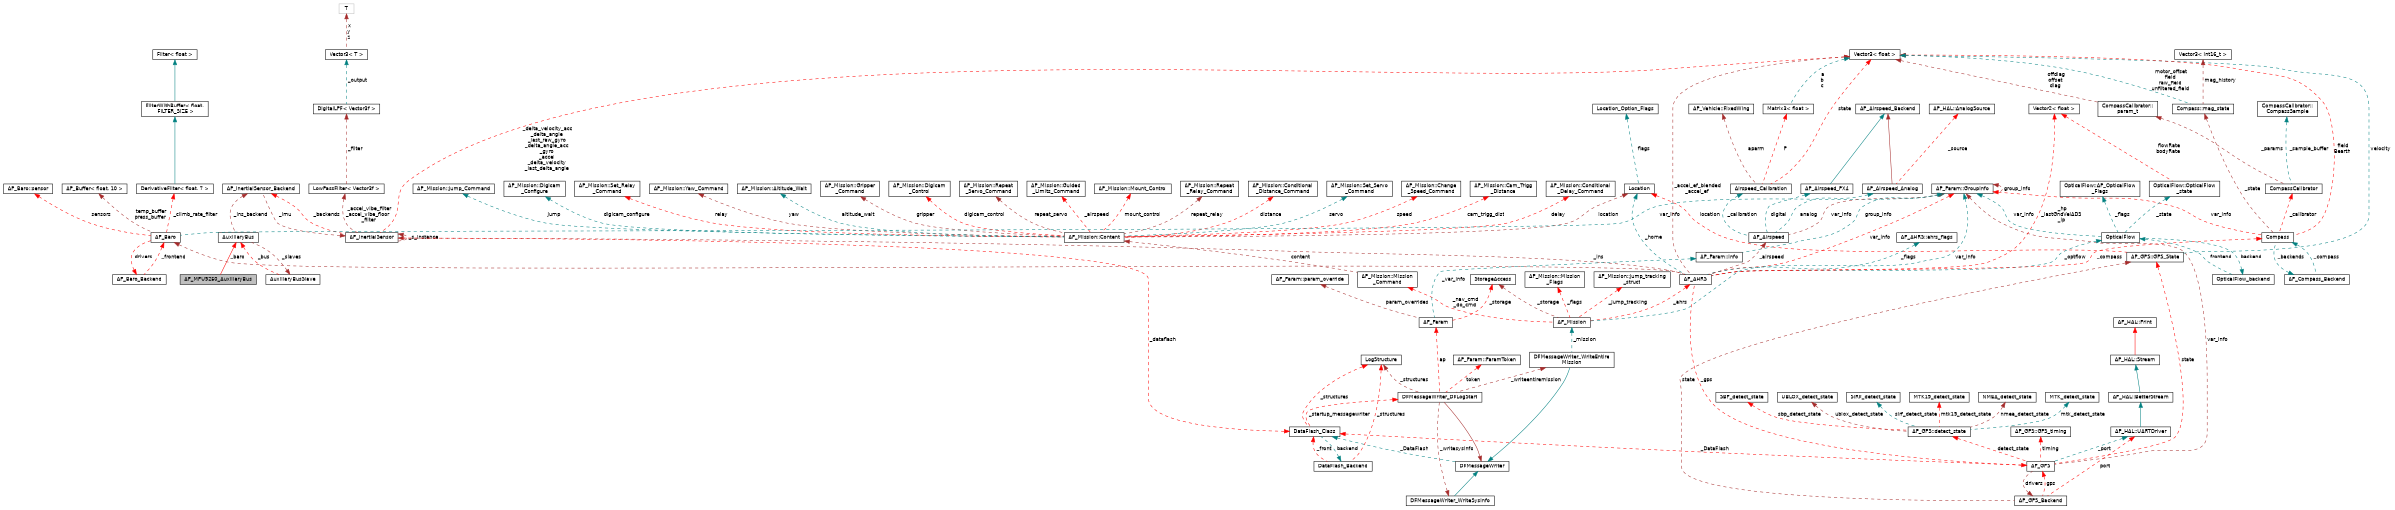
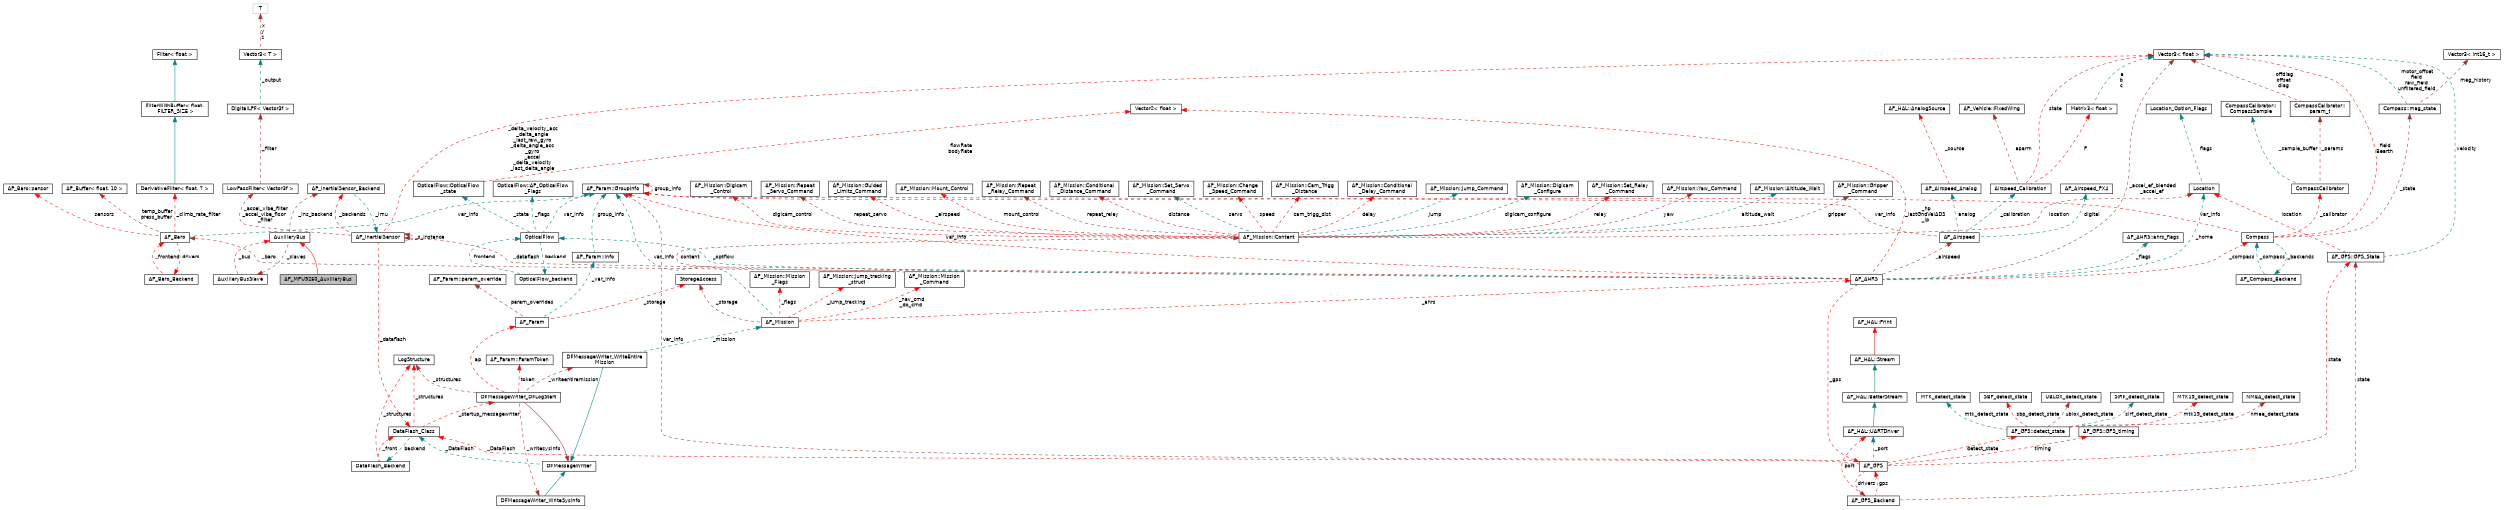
(1888, 109) -> none
(290, 228) -> (368, 208)
(1598, 257) -> (526, 257)
